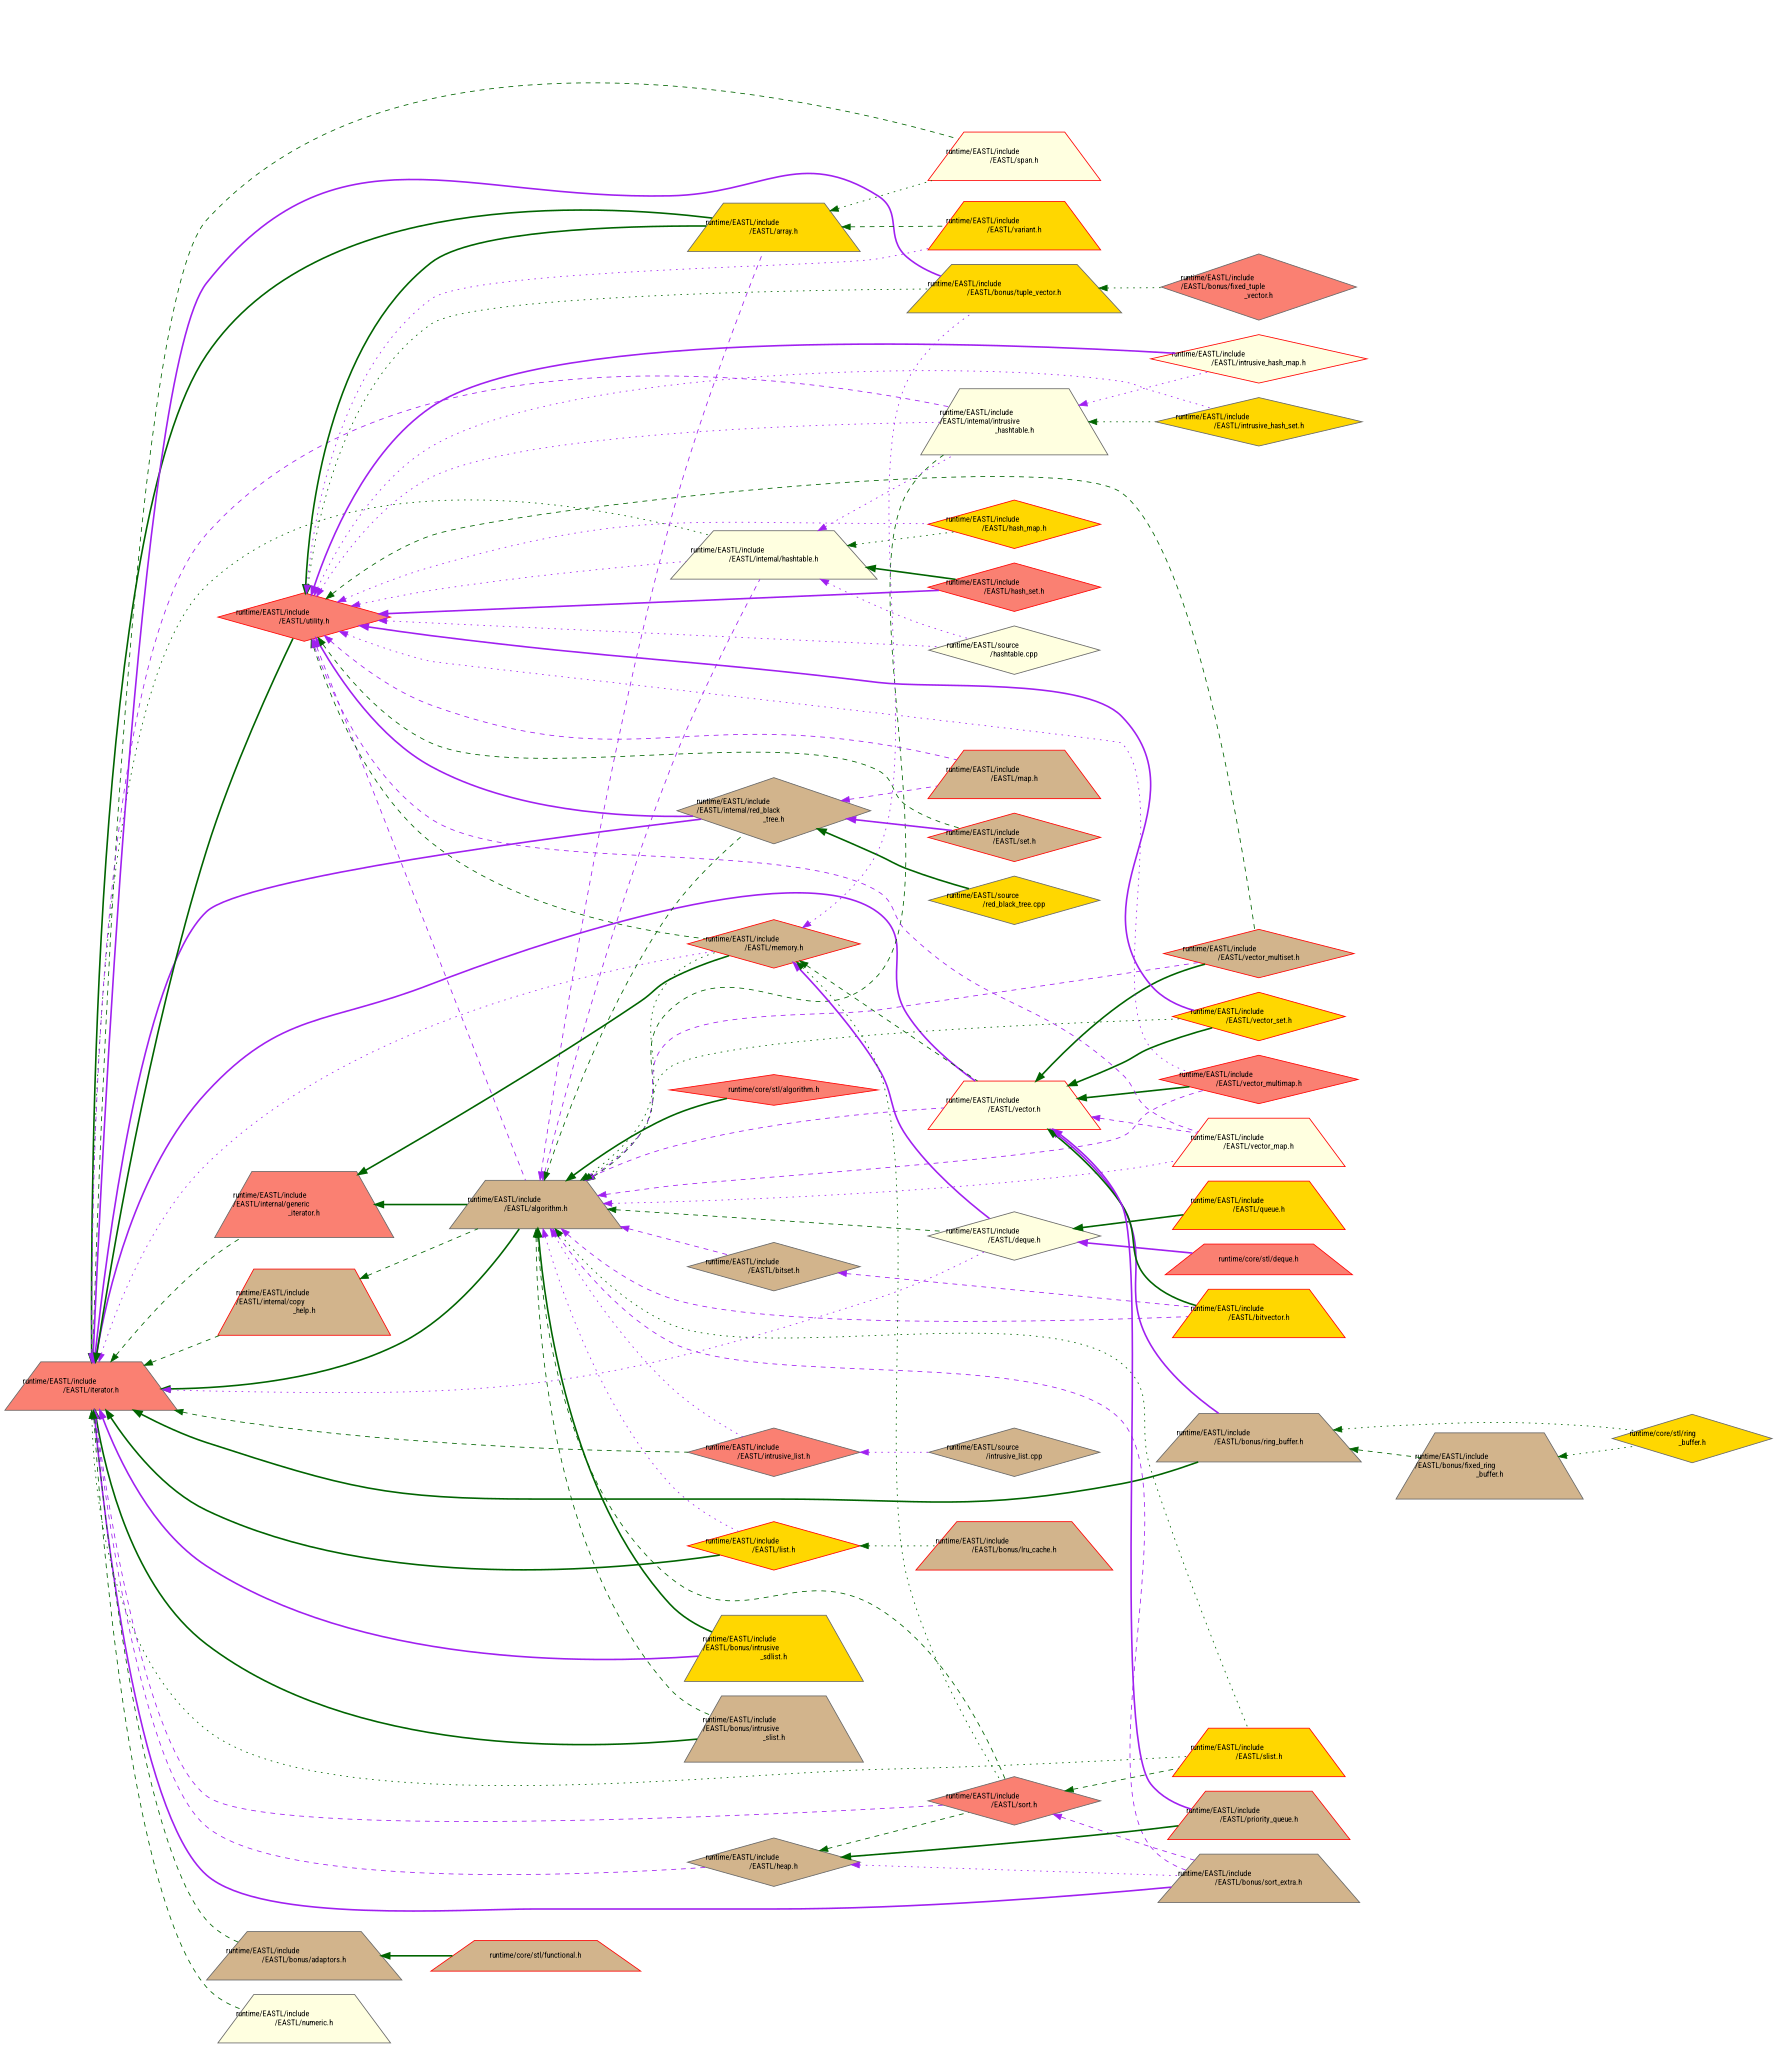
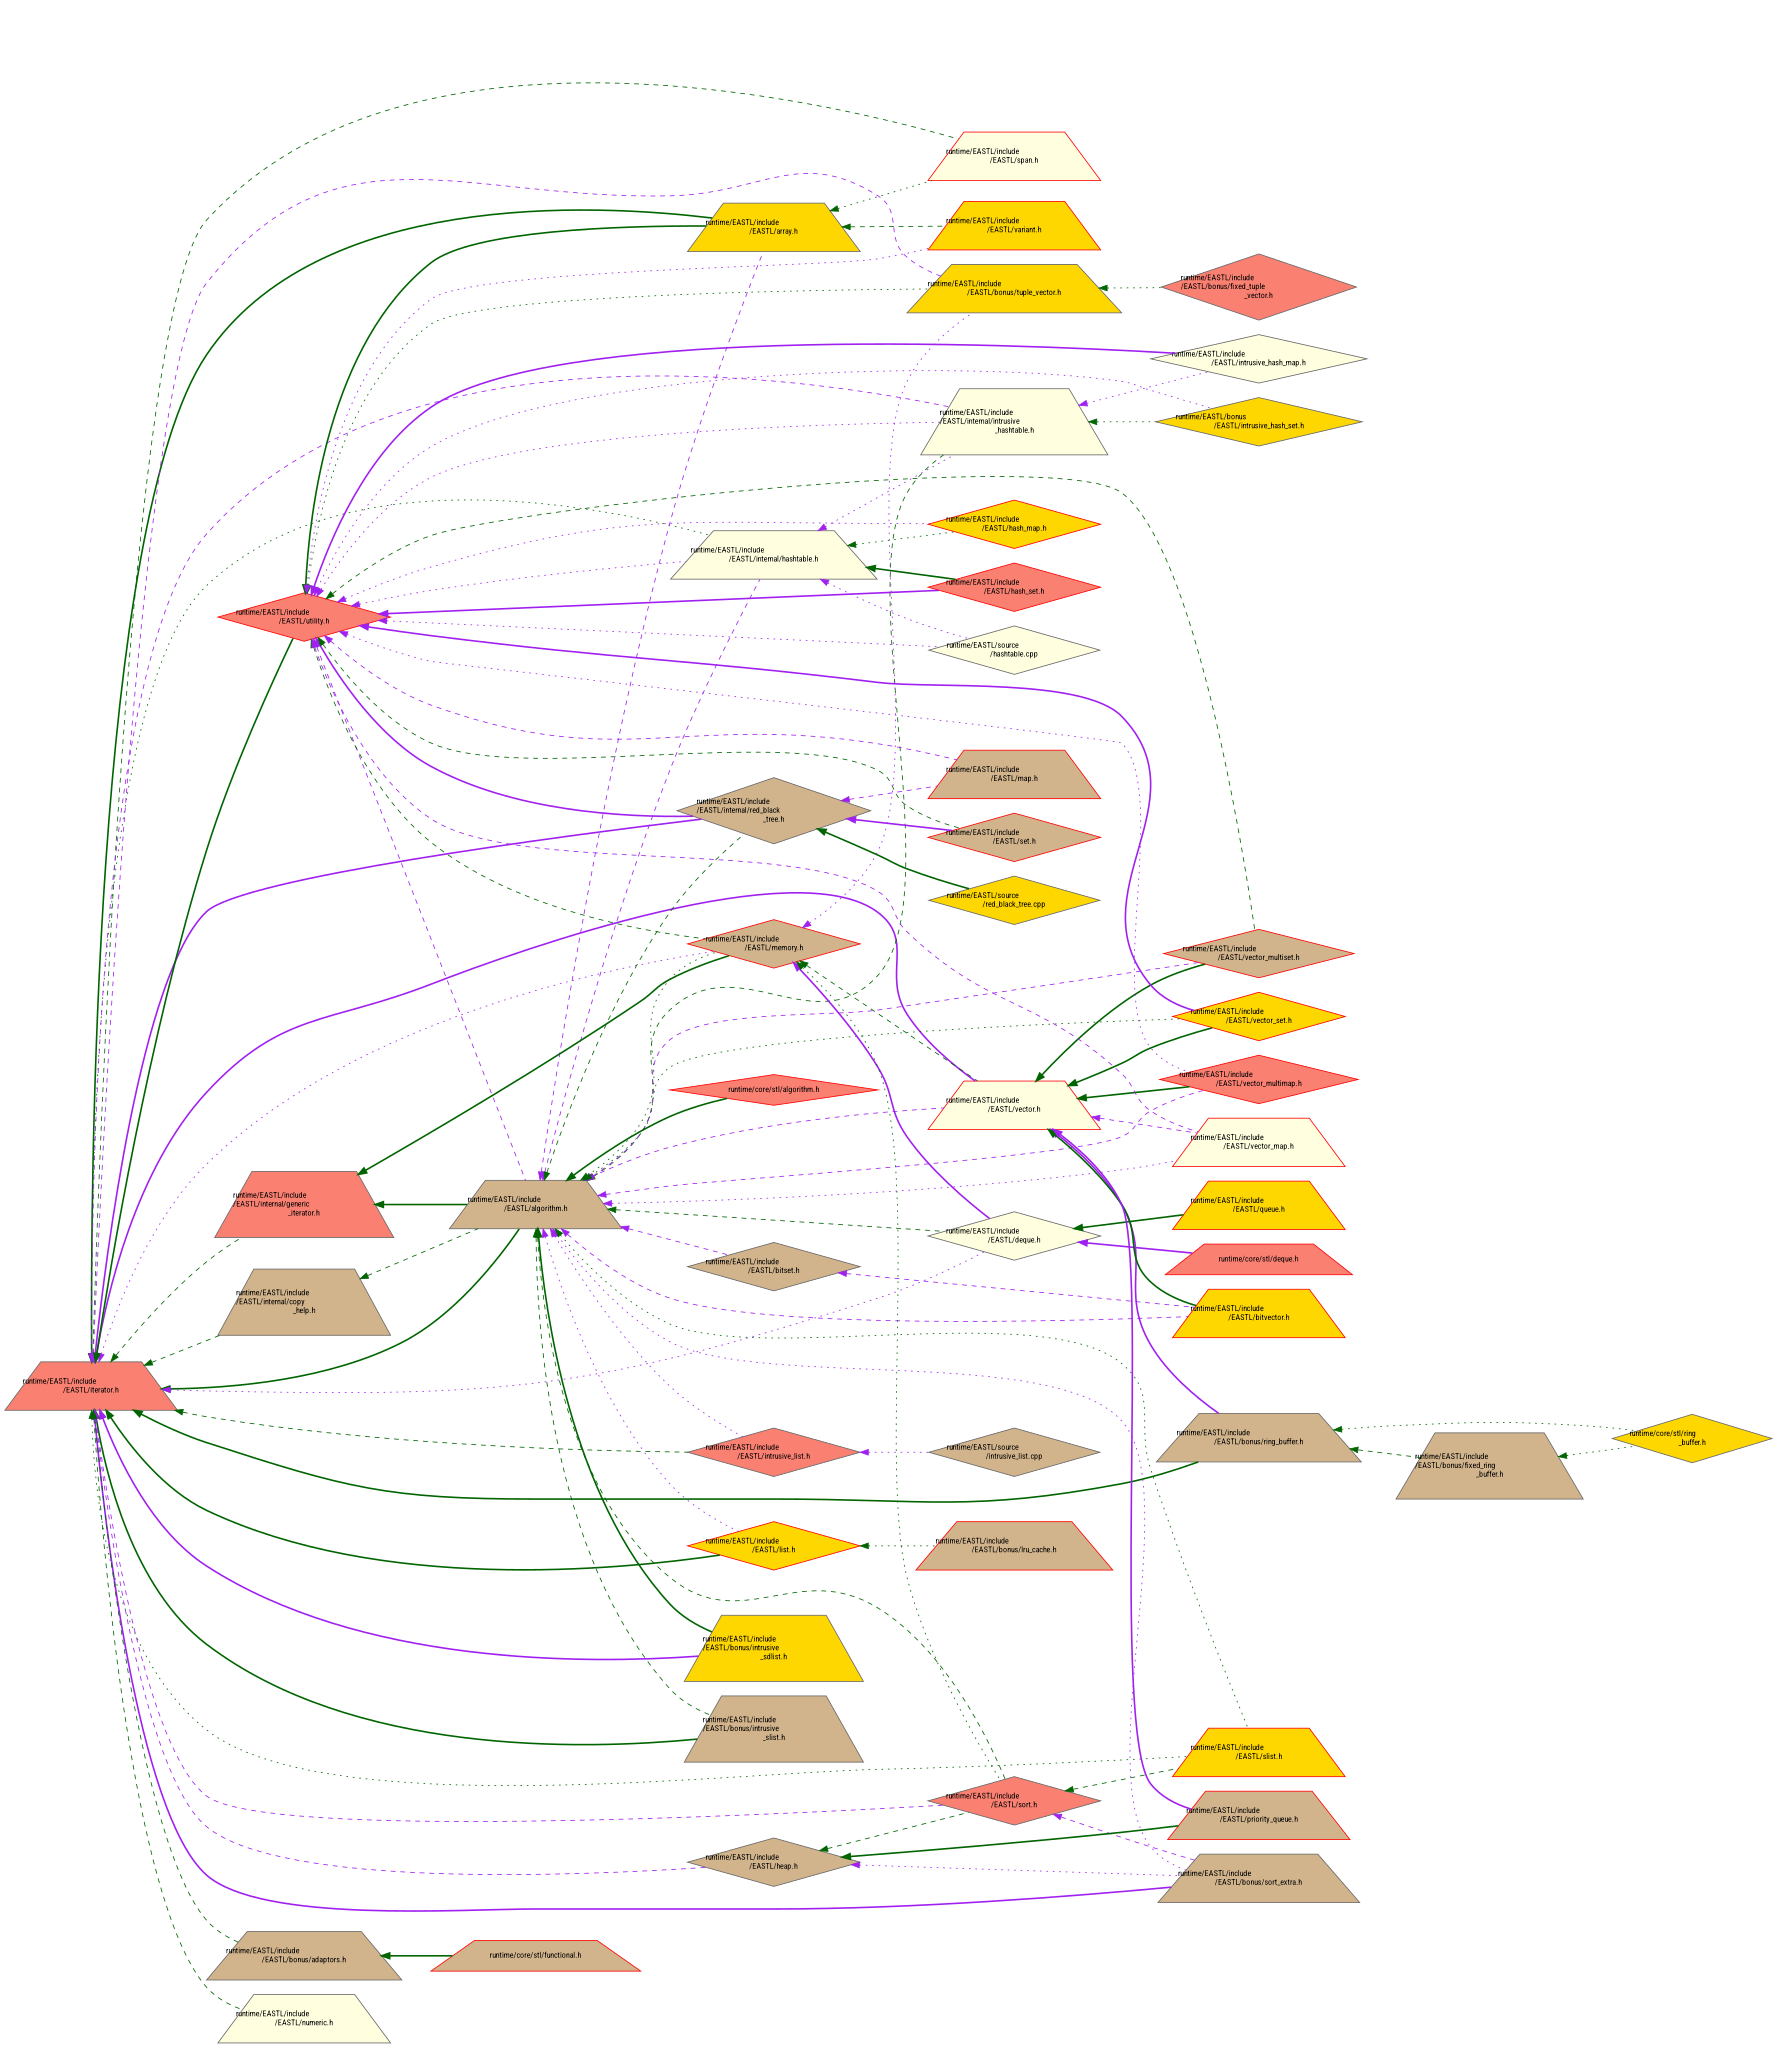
(1259, 359) -> (1259, 359)
(171, 407) -> (171, 407)
(1259, 422) -> (1259, 422)
(304, 1302) -> (304, 1302)
(1058, 1390) -> (1058, 1390)
